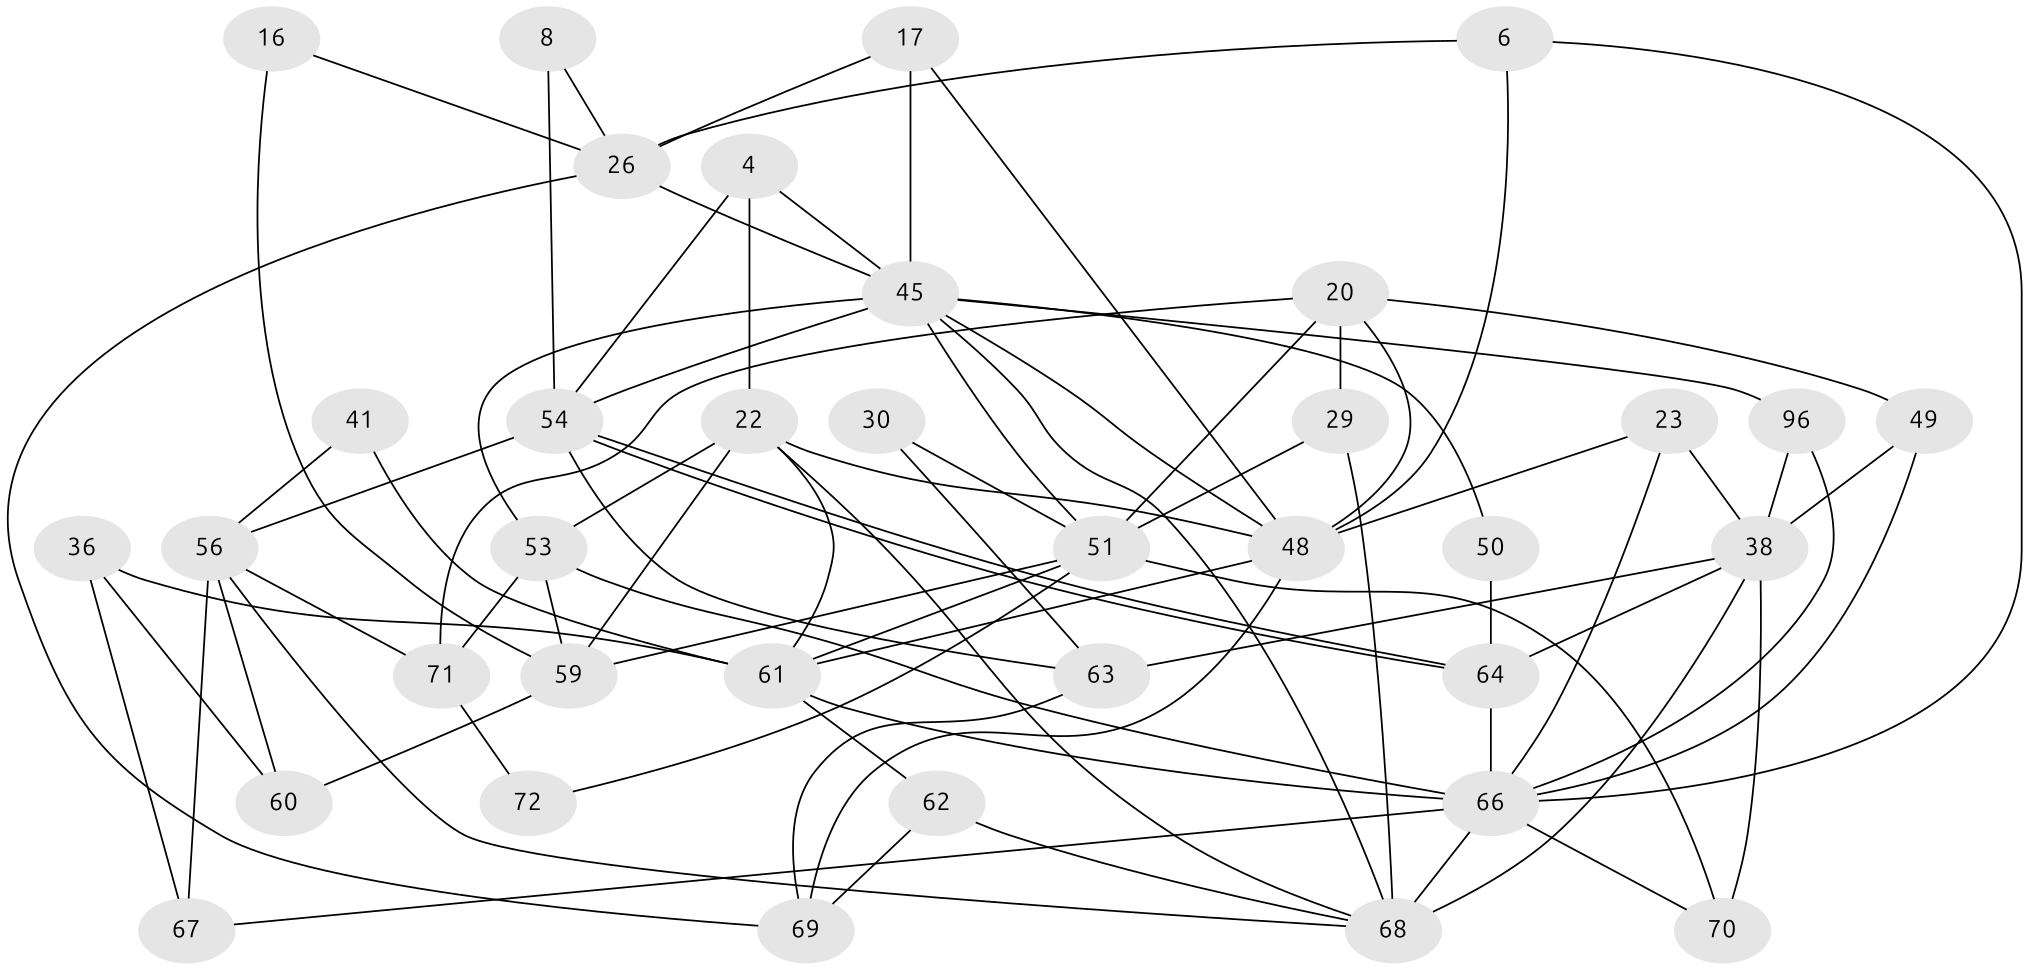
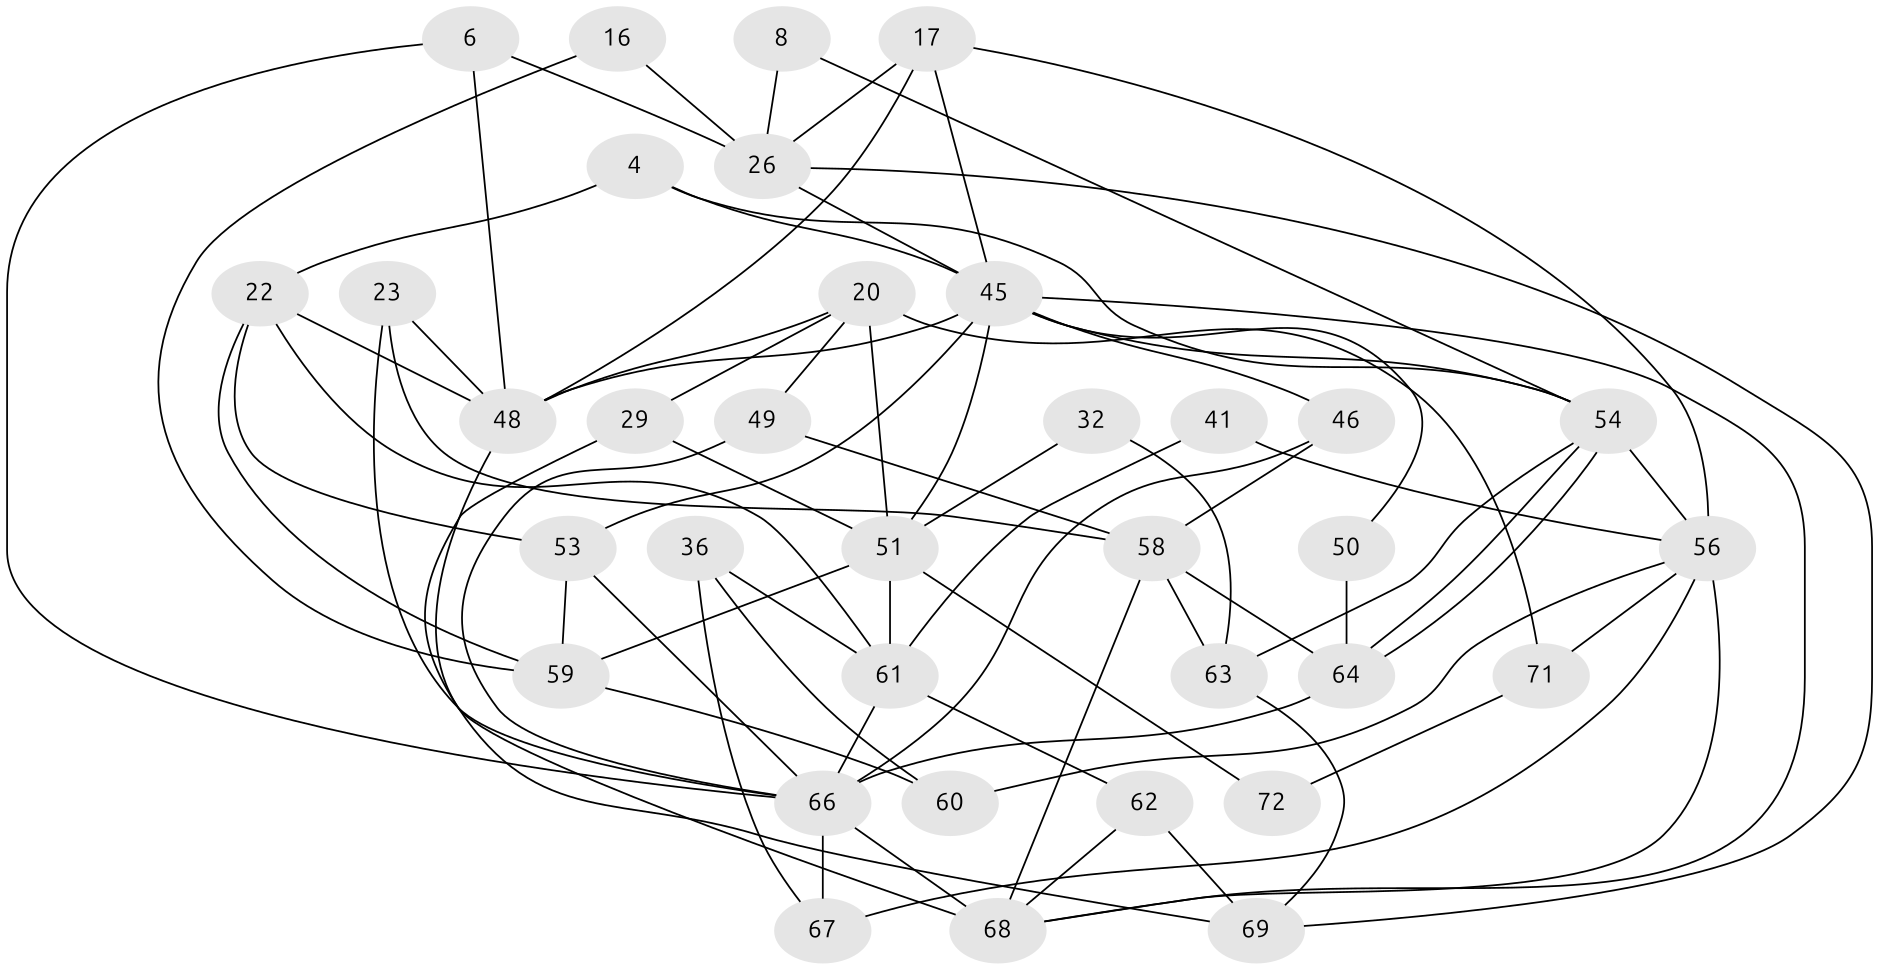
none -> (1413, 190)
(877, 421) -> (1092, 421)
(1797, 421) -> (1347, 421)
(1760, 549) -> (1152, 549)
(1067, 604) -> none
(490, 612) -> none
(1035, 720) -> none
(1723, 931) -> none
